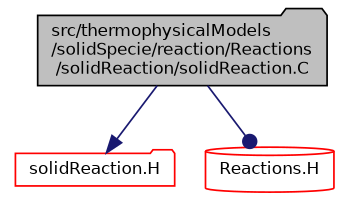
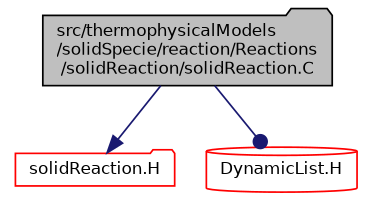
(270, 170) -> (282, 170)
